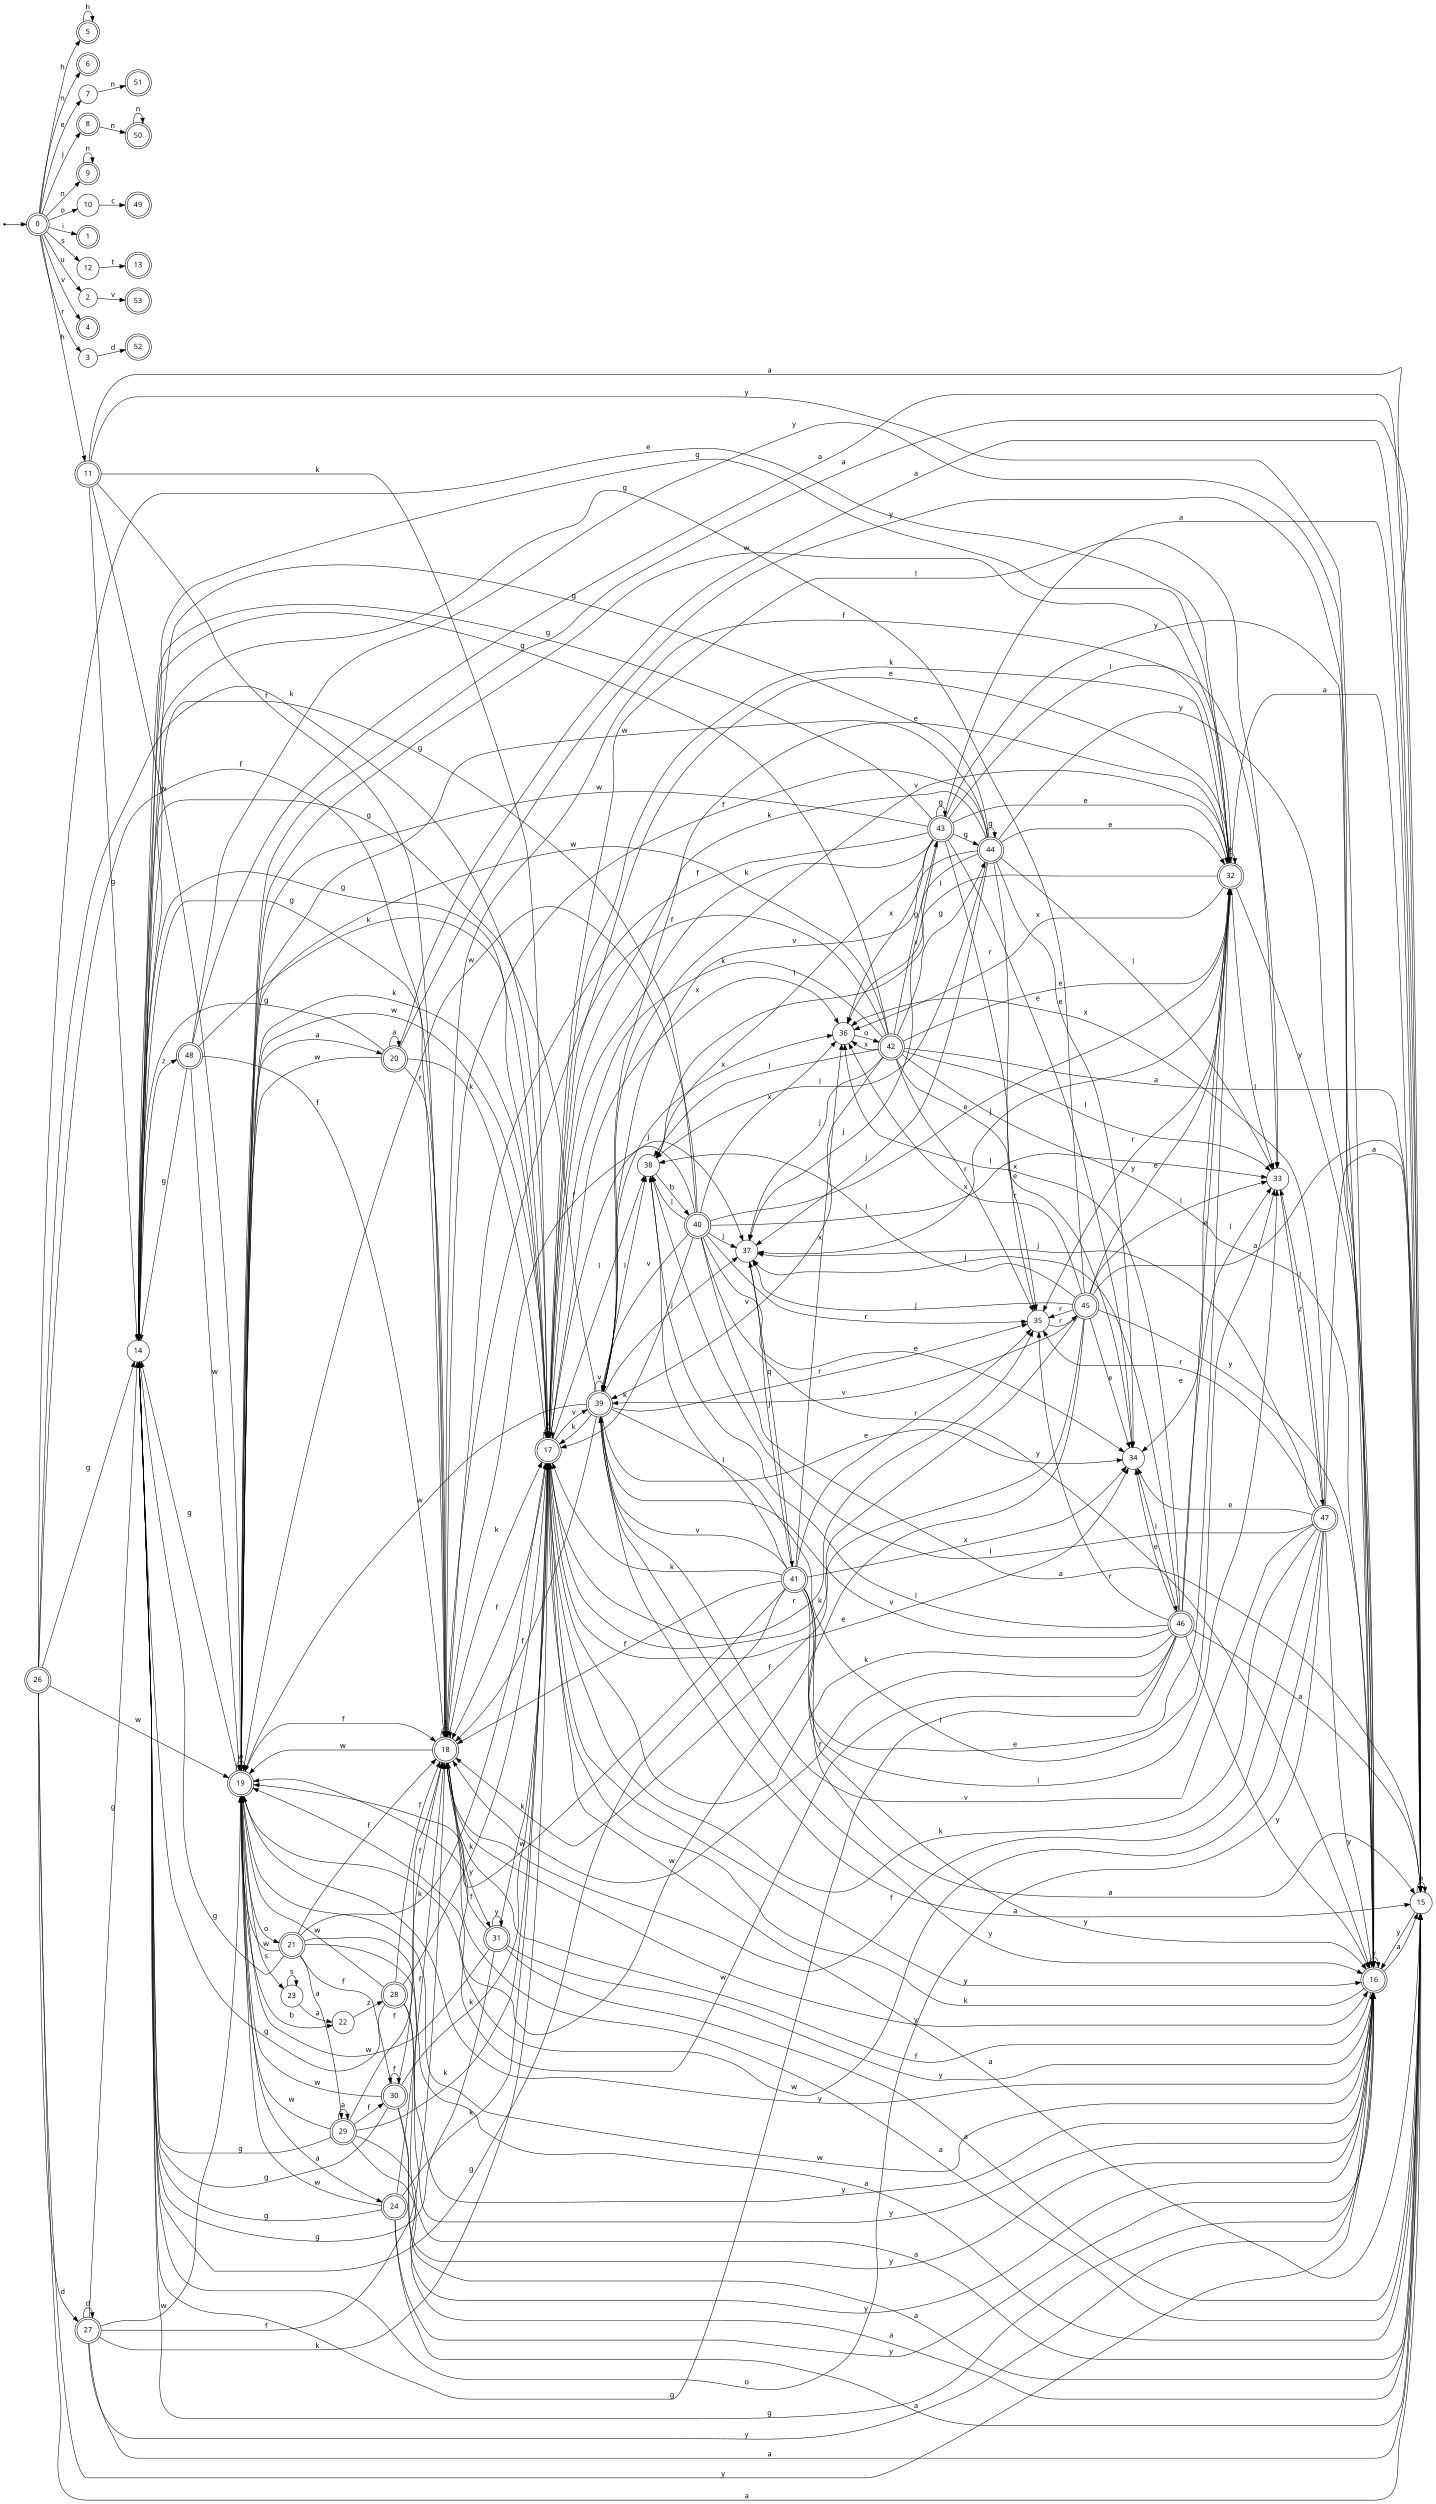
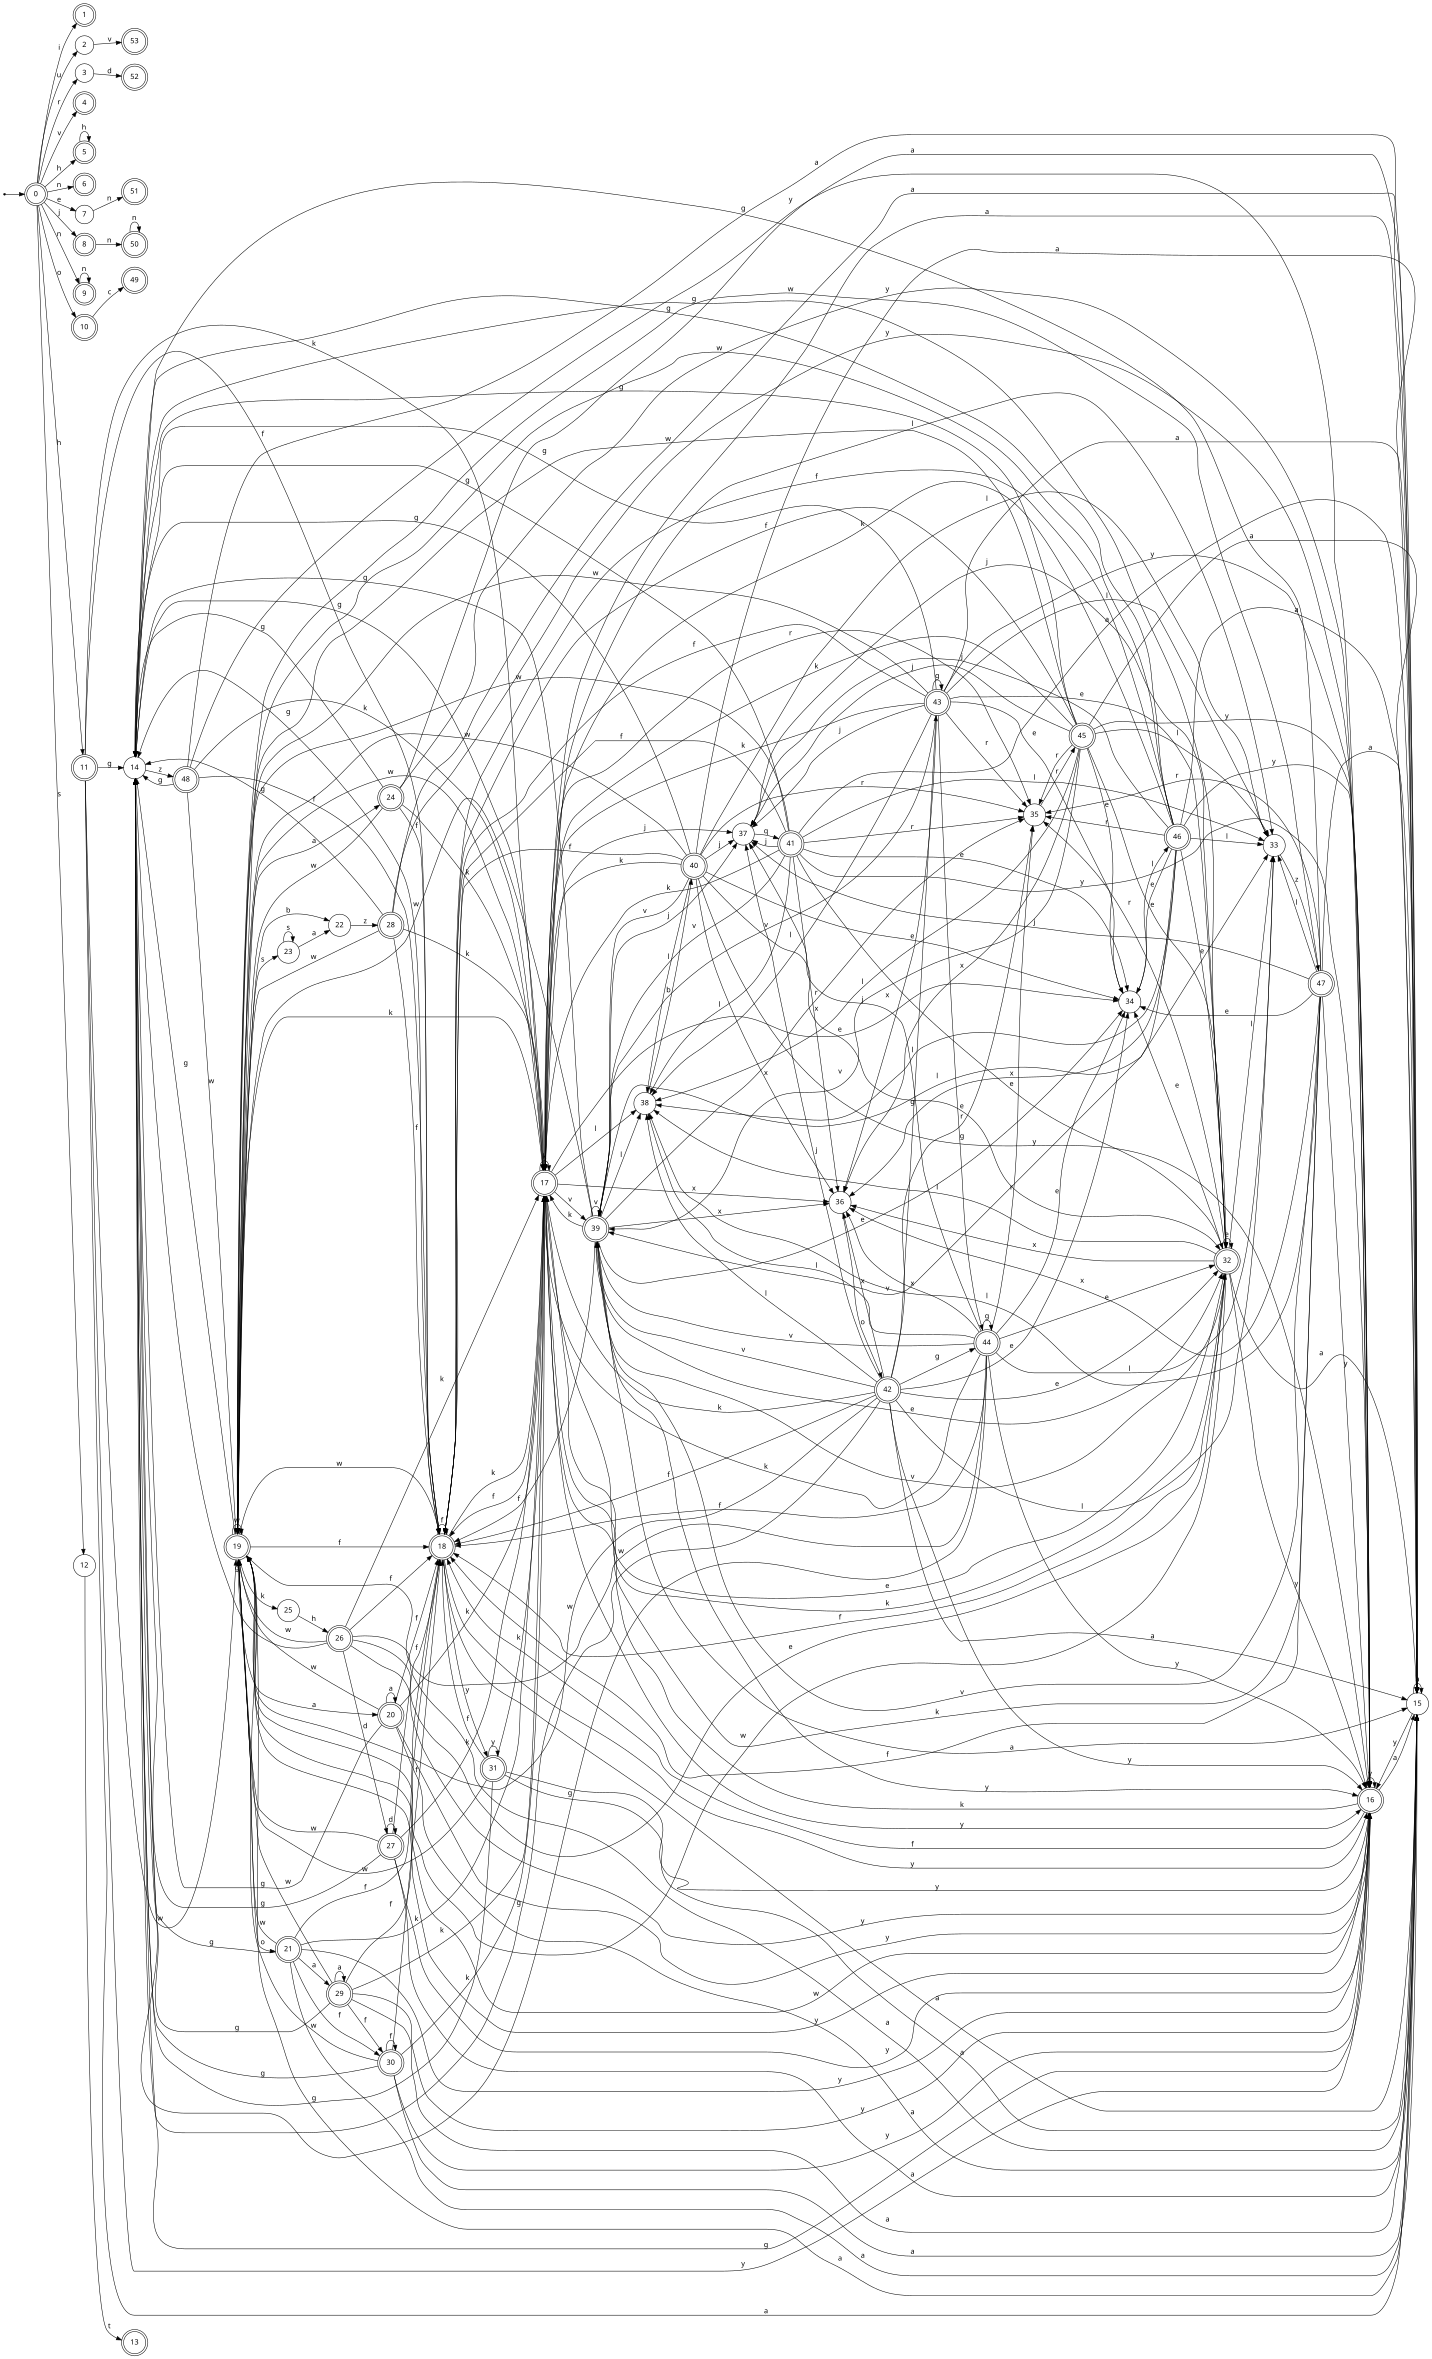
(88, 205) -> (84, 327)
none -> (739, 944)
(966, 1540) -> (962, 855)
none -> (288, 1611)
(747, 2382) -> (743, 209)
